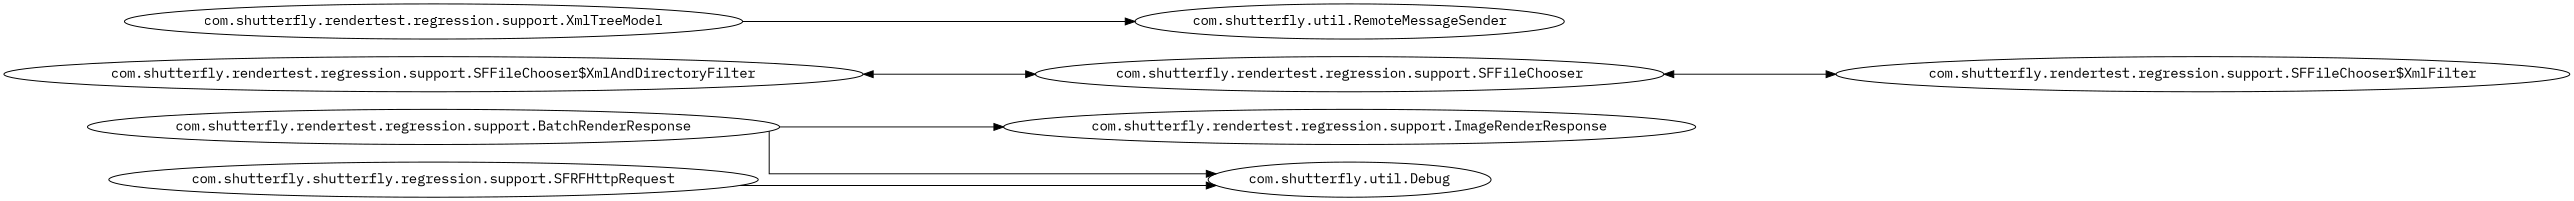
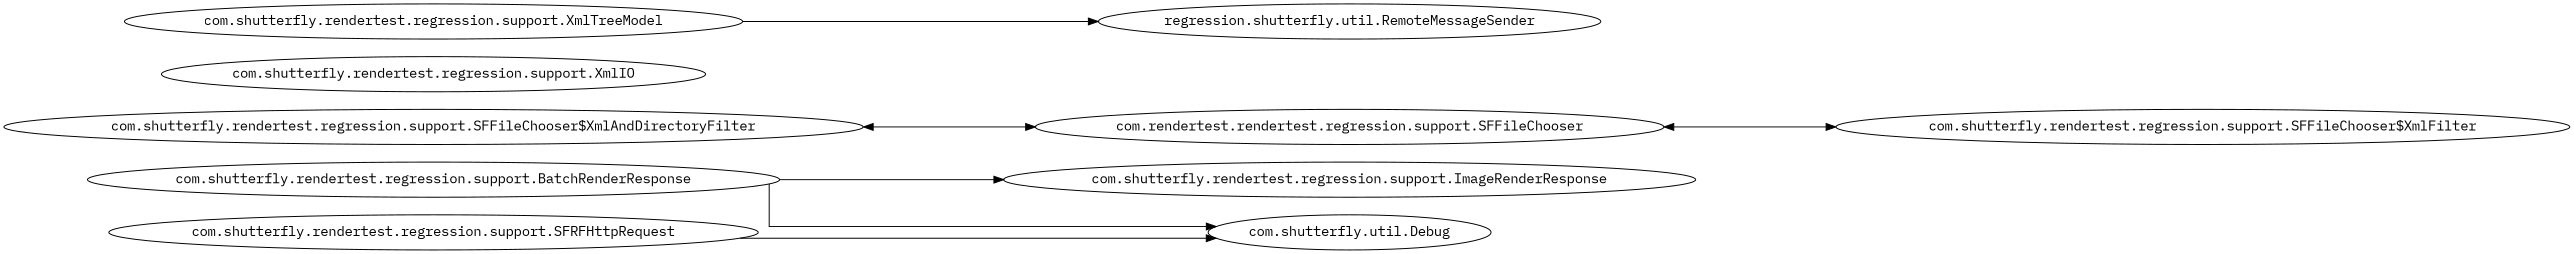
(1350, 21) -> (1350, 21)
none -> (434, 74)
(1350, 74) -> (1350, 127)
(434, 180) -> (434, 232)
